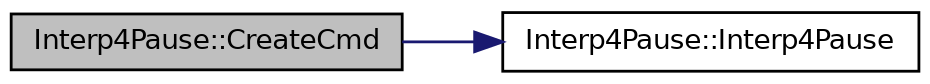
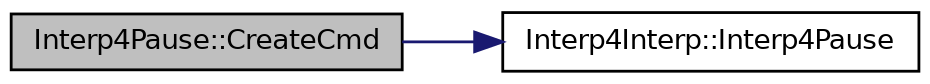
(711, 42) -> (711, 42)
